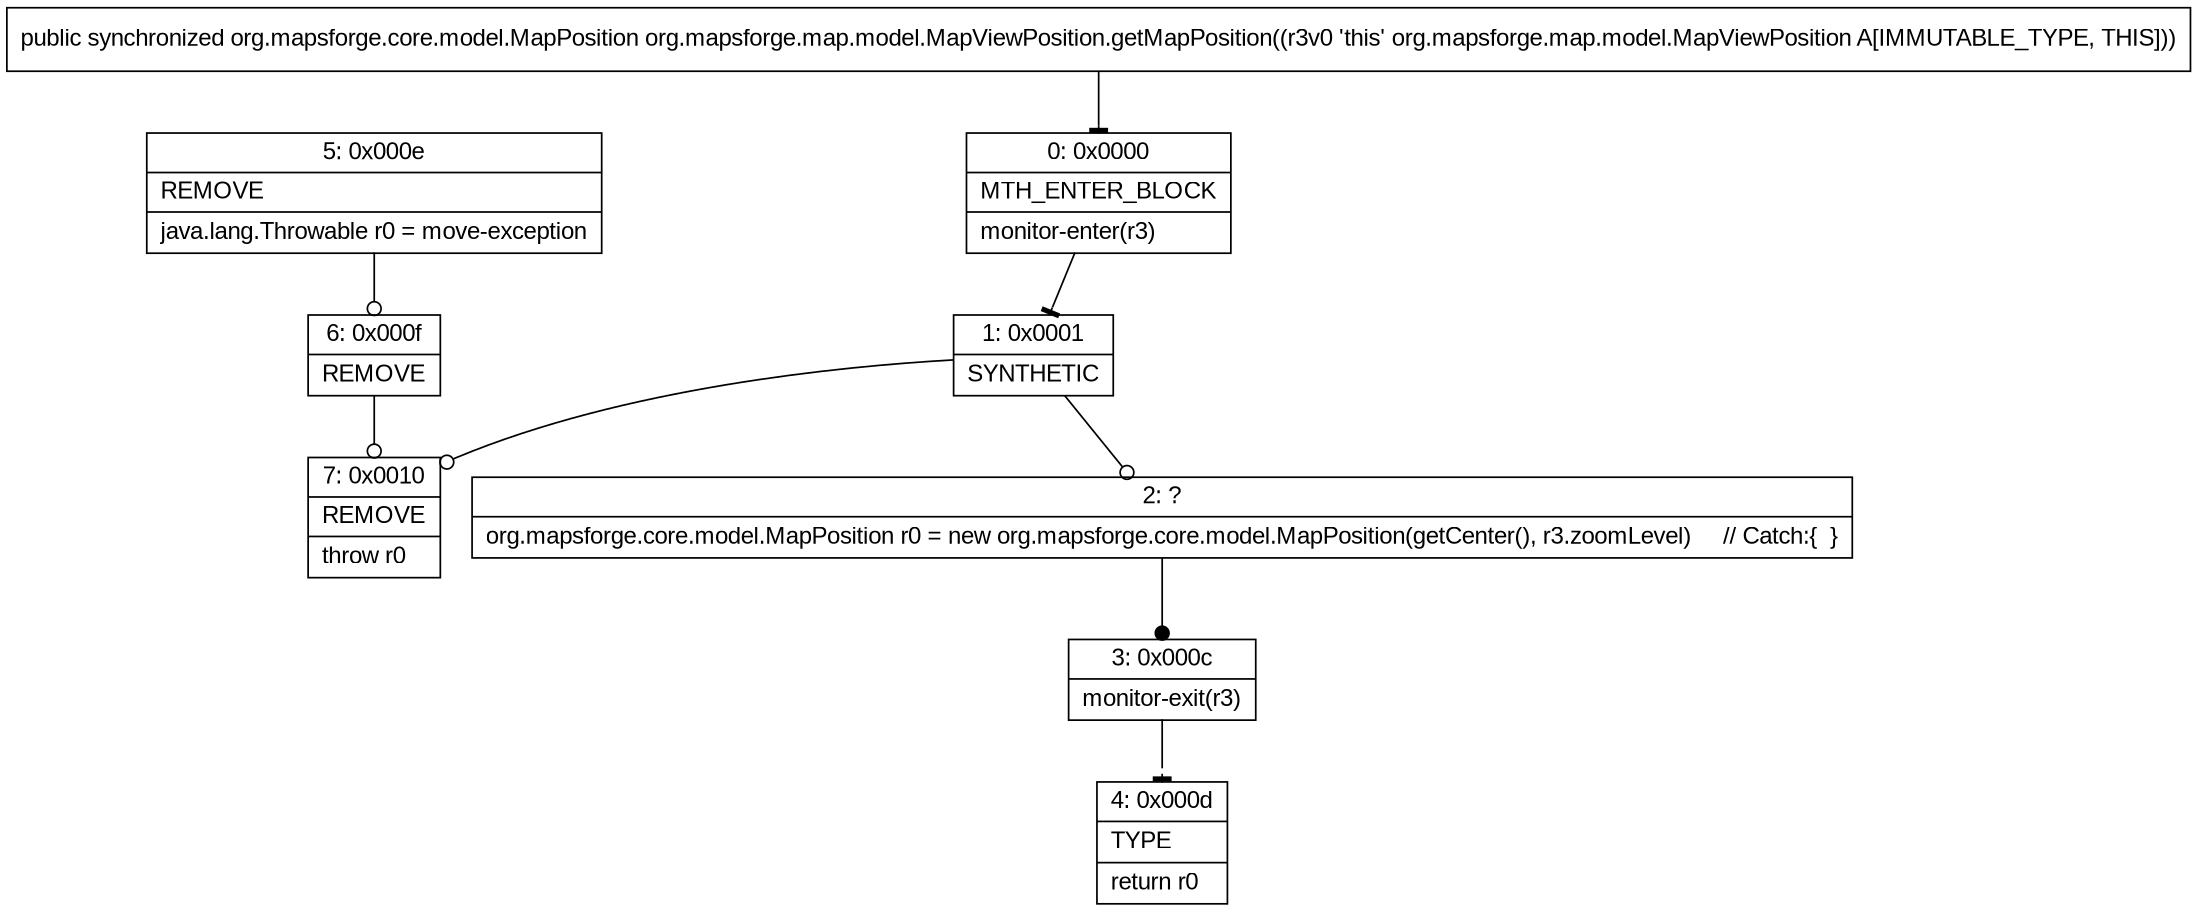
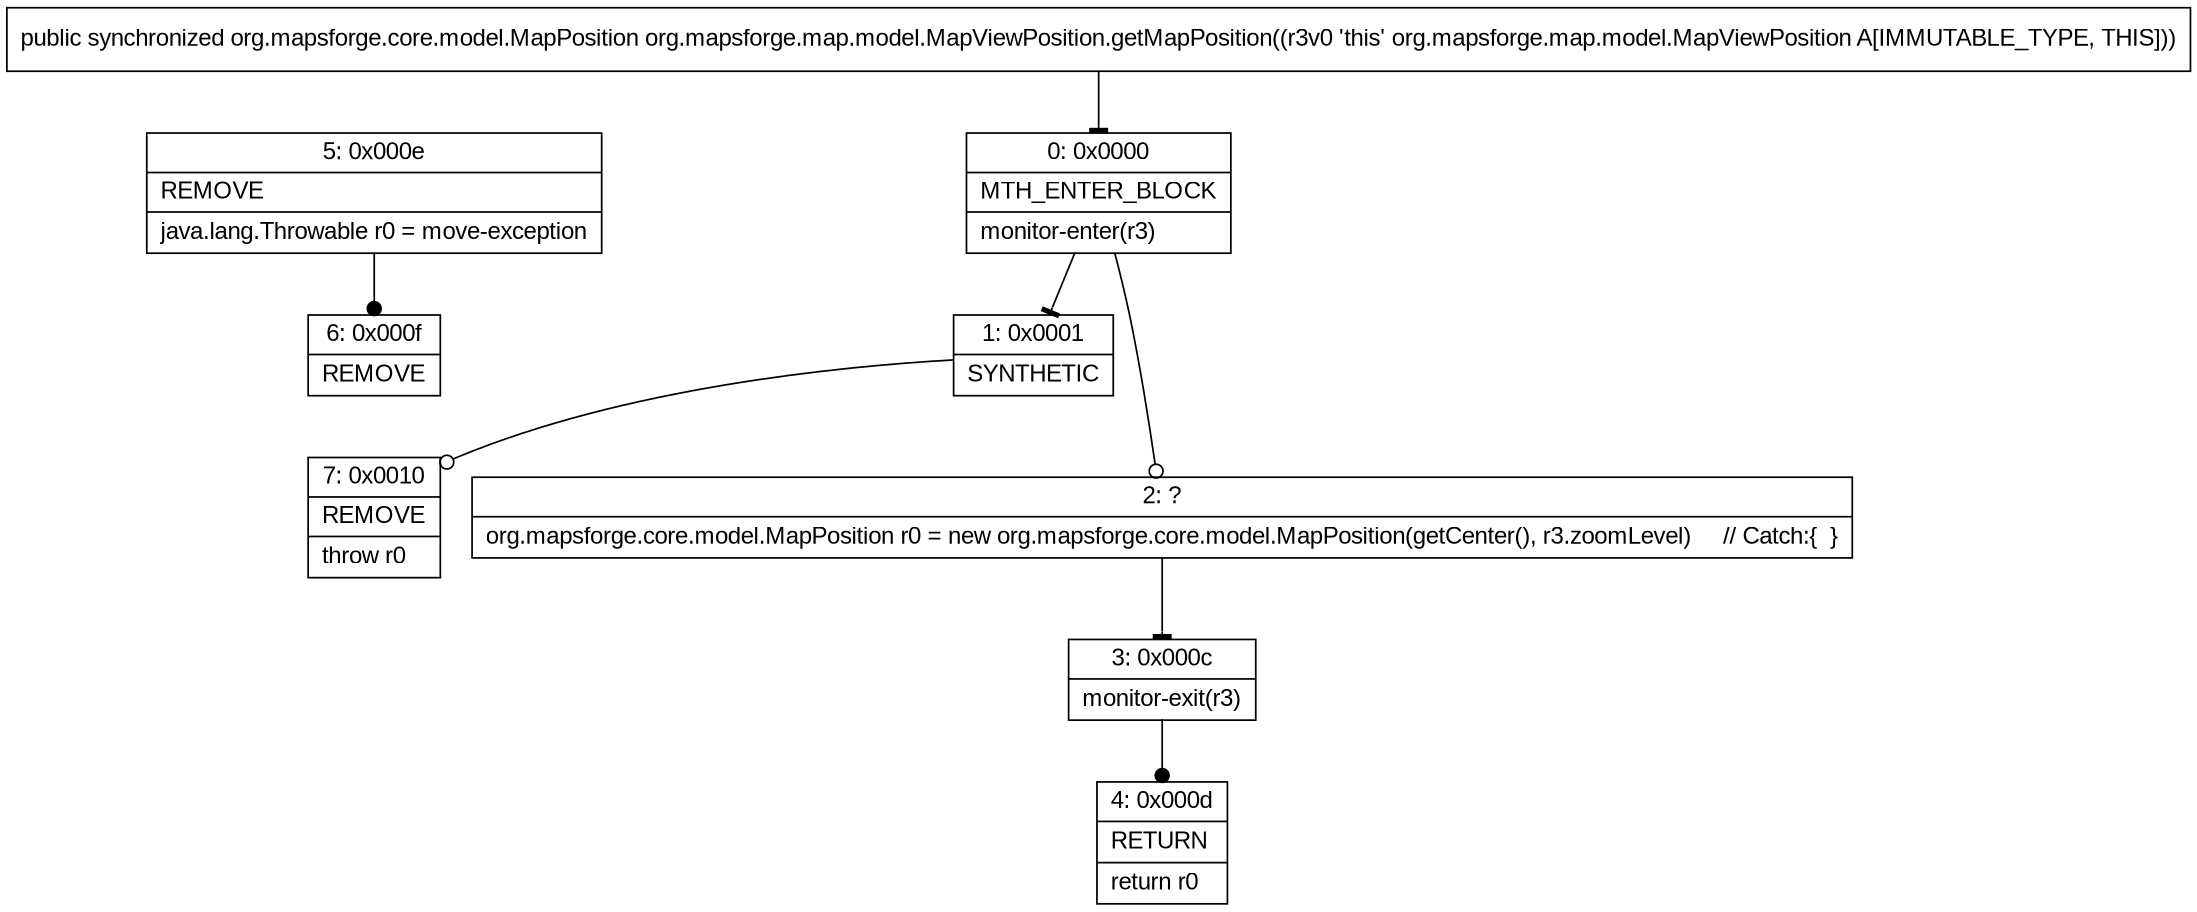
(374, 277) -> (374, 277)
(374, 420) -> none
(1094, 431) -> (1138, 358)
(1162, 594) -> (1162, 594)
(1162, 744) -> (1162, 744)
(1142, 841) -> (1160, 841)
